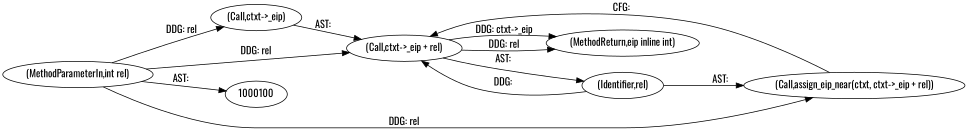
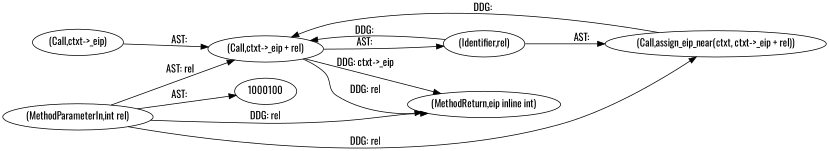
(623, 8) -> (484, 8)
(164, 45) -> (283, 123)
(256, 52) -> (180, 70)
